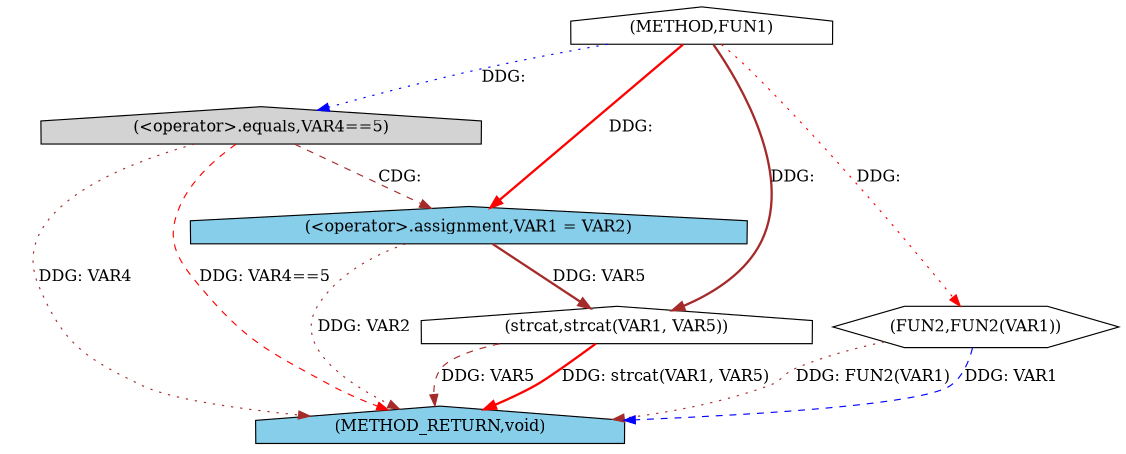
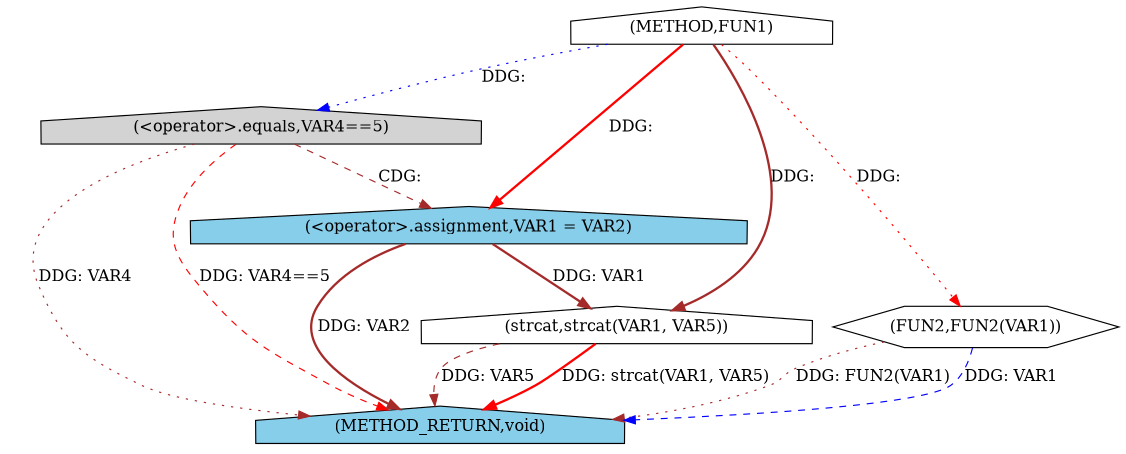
(600, 277) -> (600, 277)
(313, 318) -> (313, 318)
